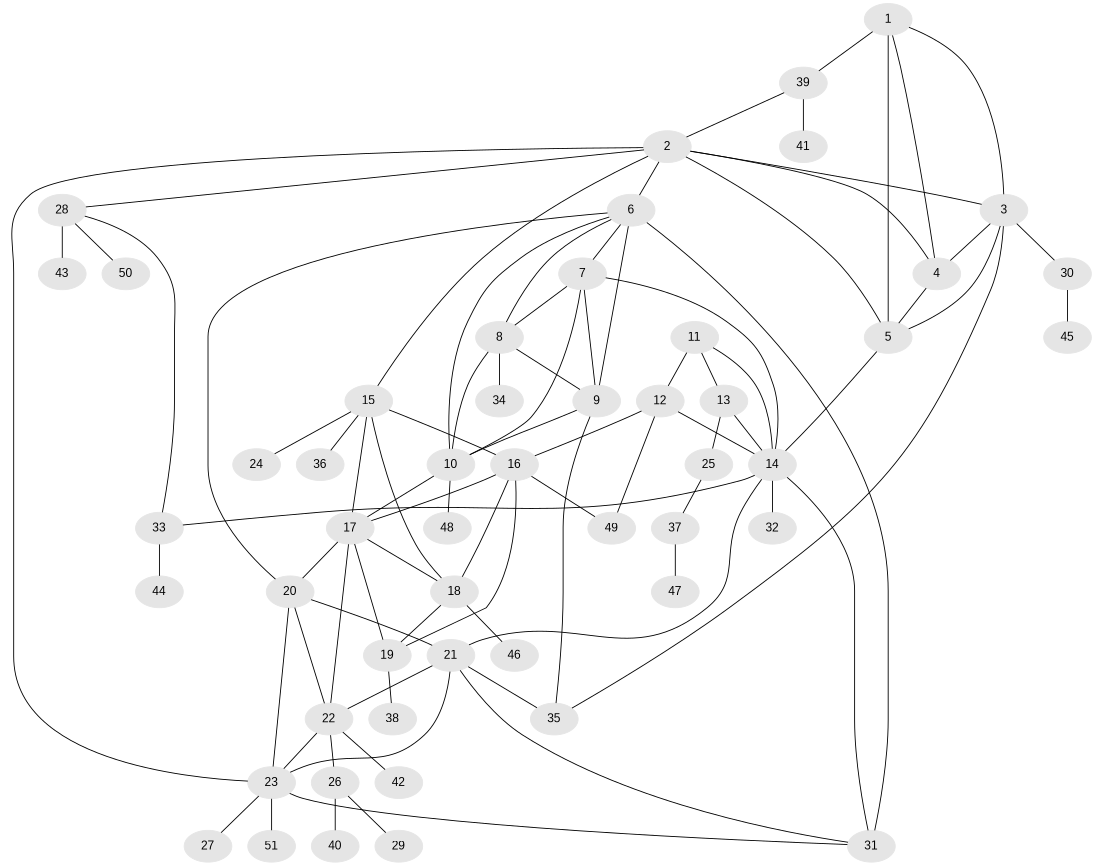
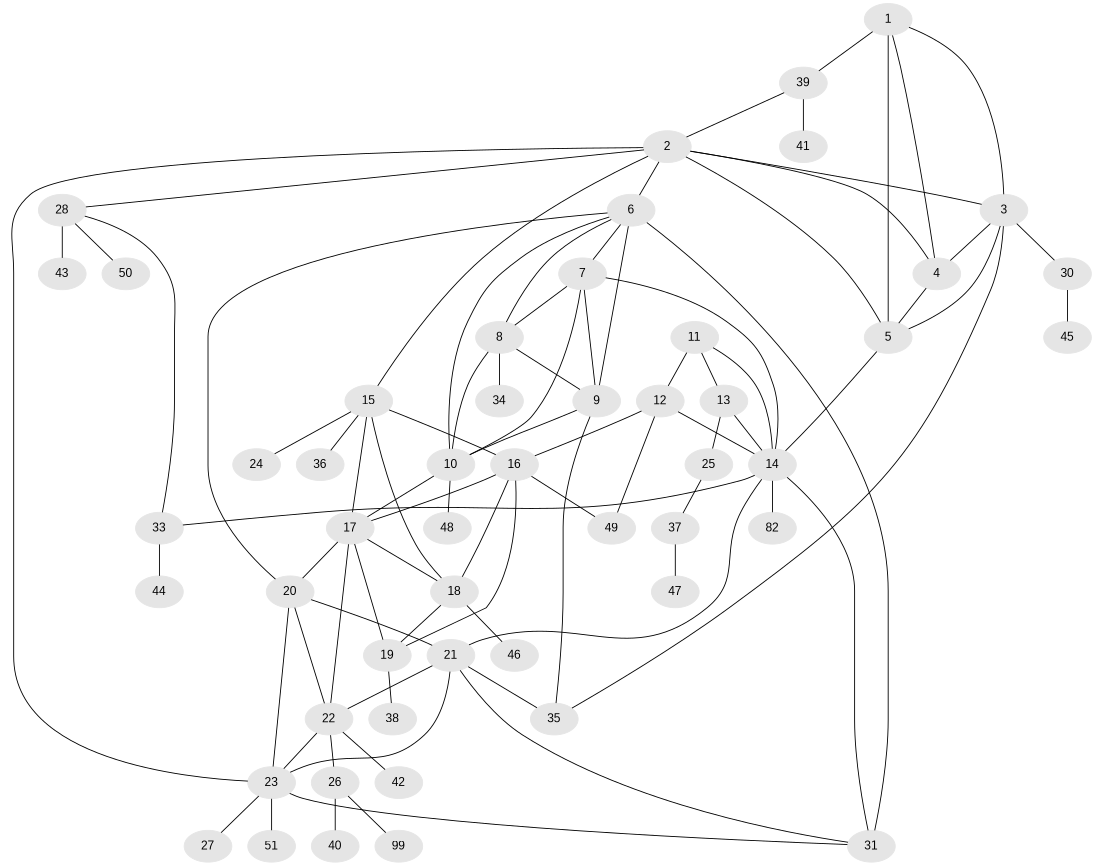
(772, 528) -> (772, 528)
(399, 846) -> (399, 846)
